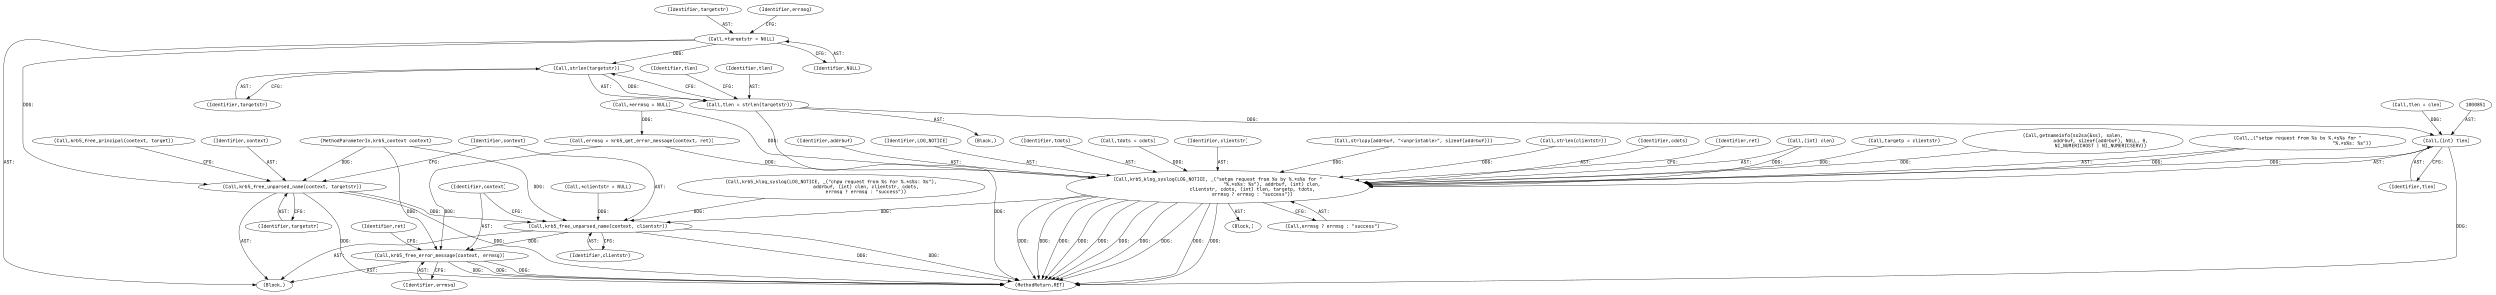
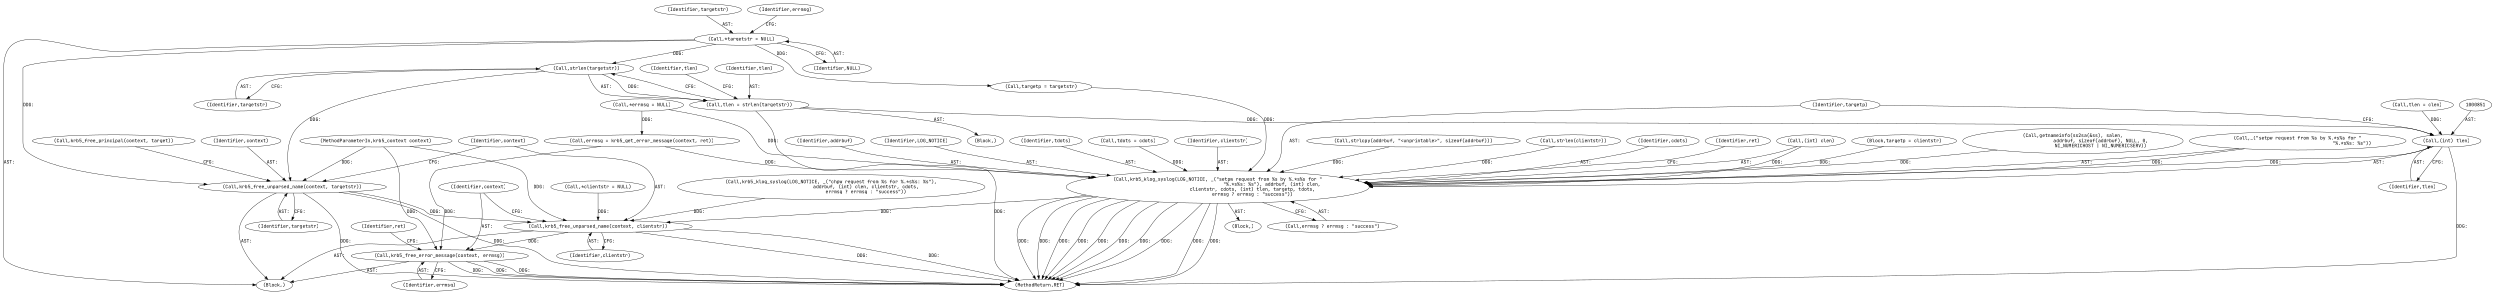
none -> (1041, 87)
none -> (392, 91)
none -> (1840, 105)
(1904, 141) -> (1904, 141)
